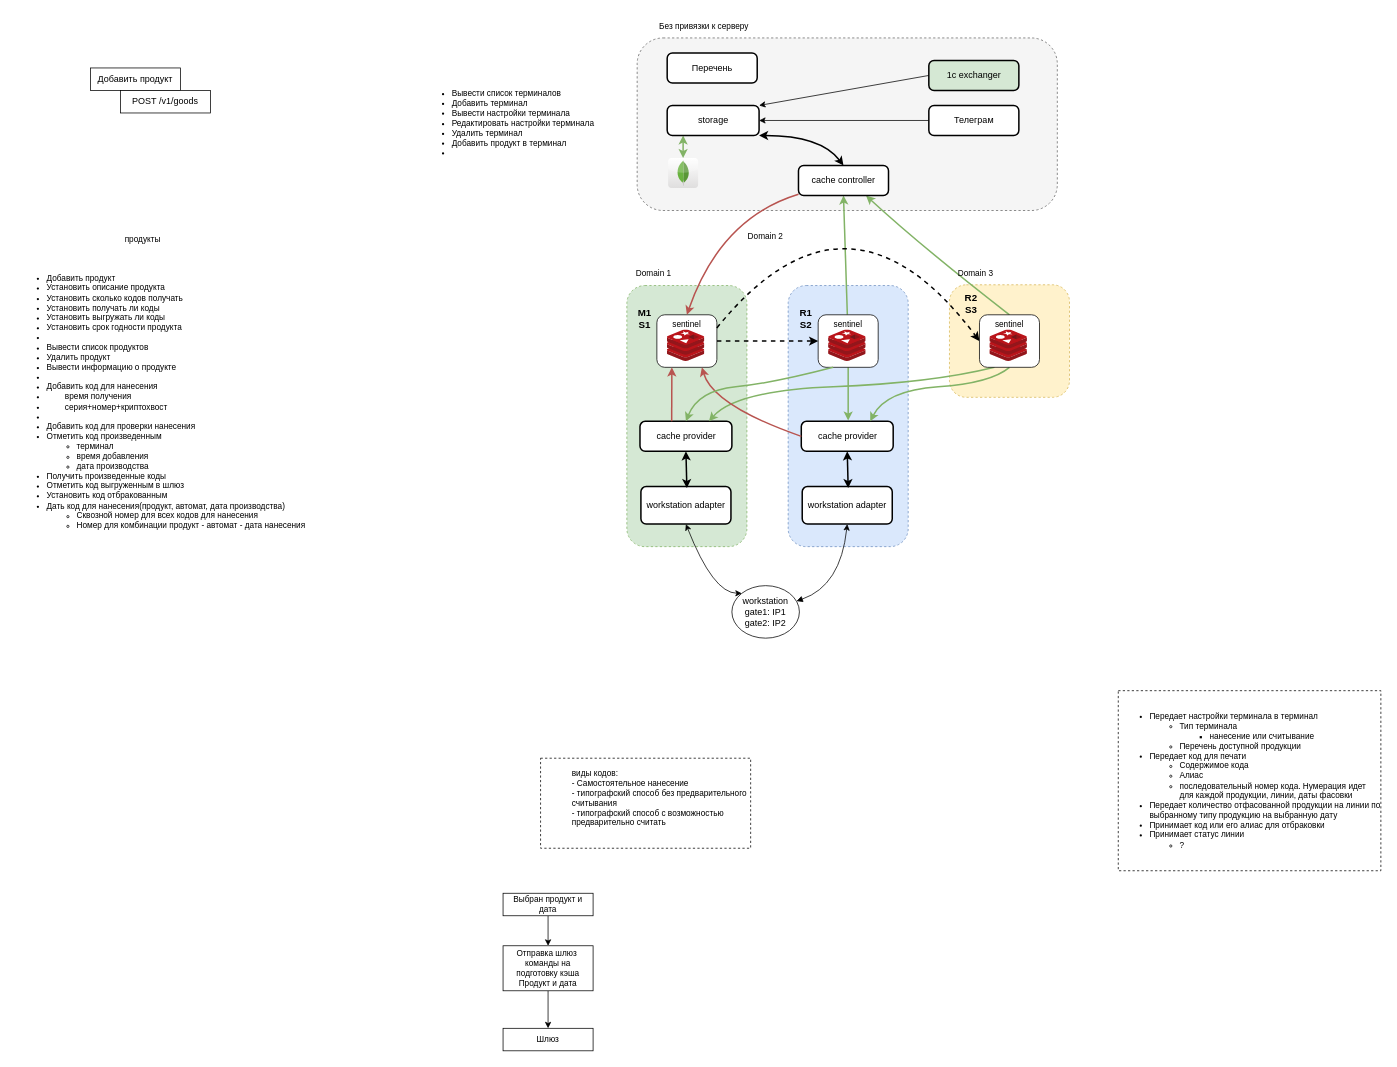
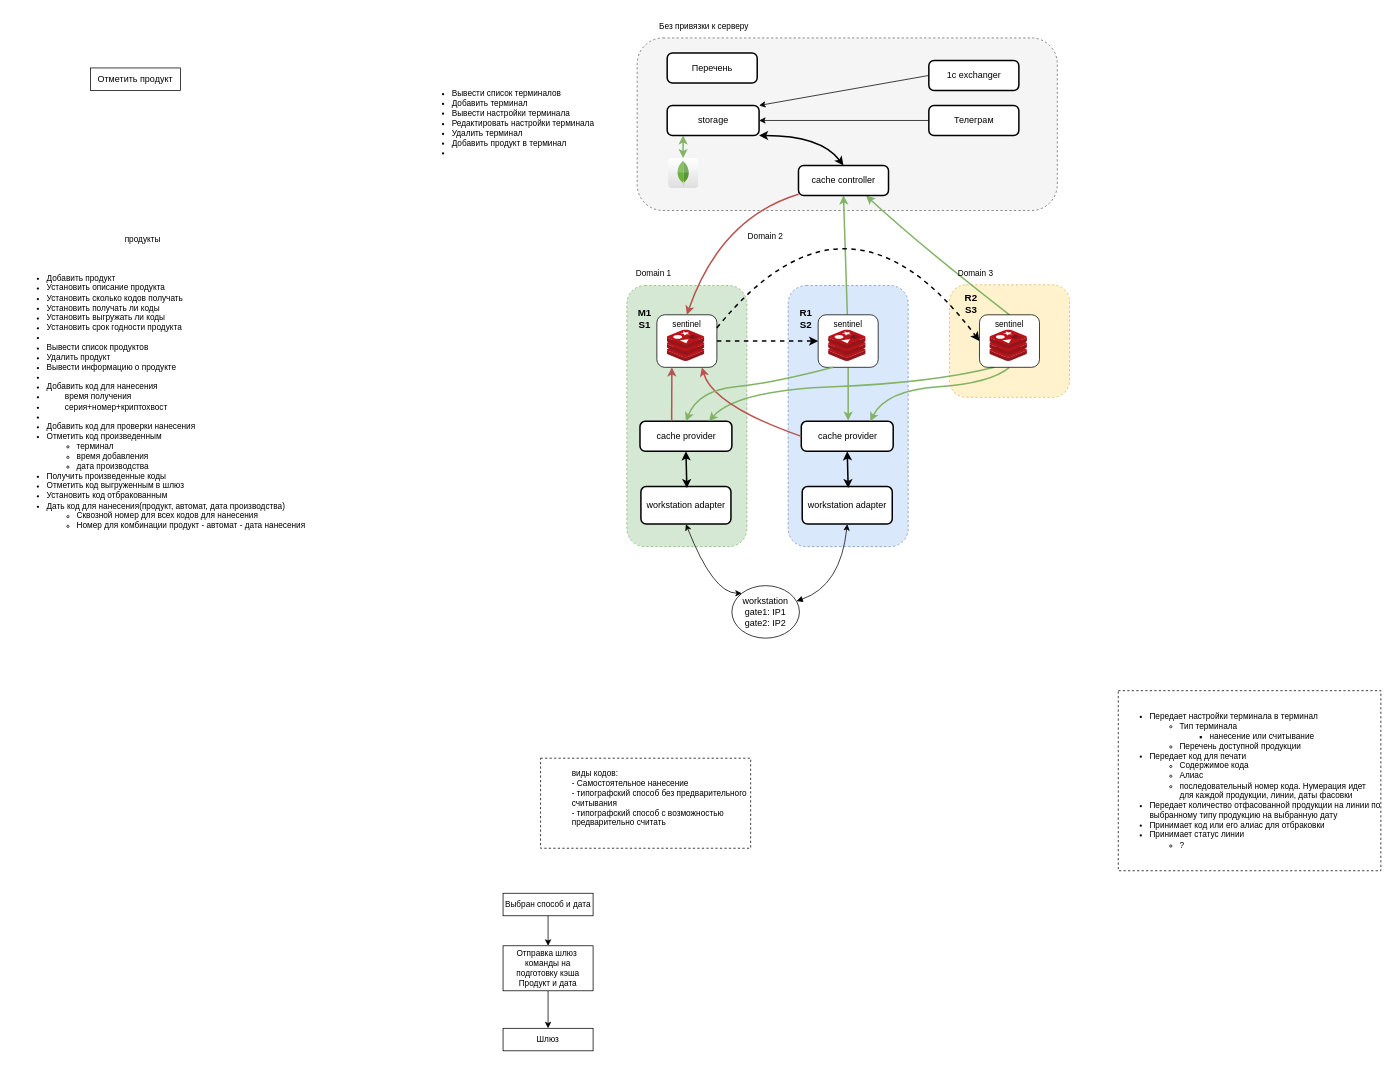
(974, 75) -> (974, 75)
(135, 79) -> (135, 79)
(165, 102) -> none
(548, 904) -> (548, 904)
